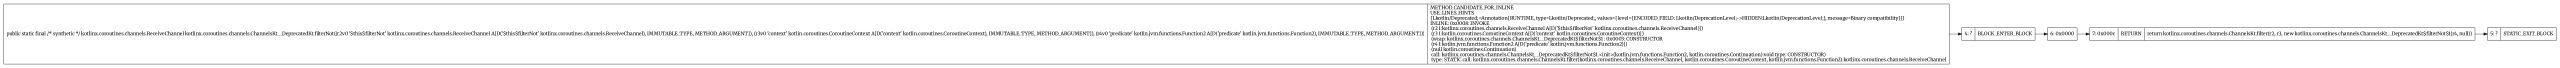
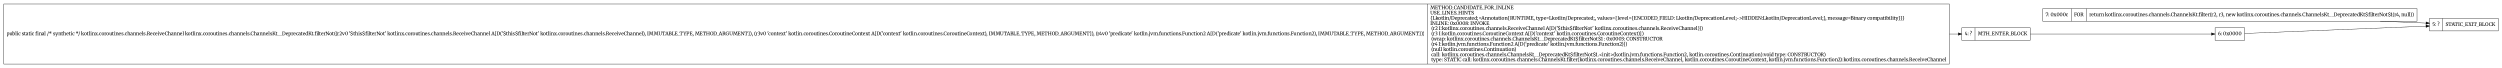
(2005, 34) -> (2003, 34)
(2082, 34) -> (2335, 30)
(2131, 34) -> (2079, 15)
